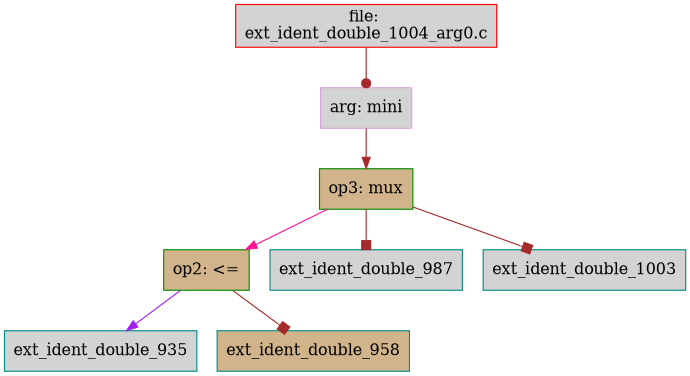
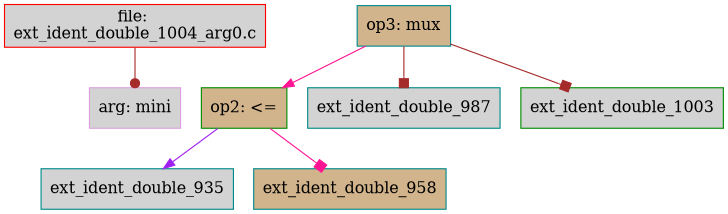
(366, 143) -> none
(366, 189) -> (404, 26)
(584, 270) -> (622, 108)
(255, 307) -> (293, 145)
